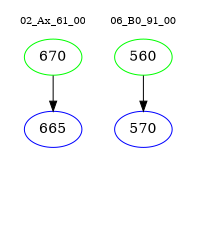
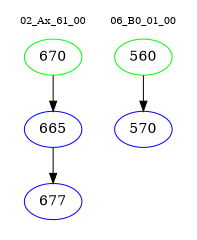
(143, 22) -> (143, 22)
none -> (53, 202)
